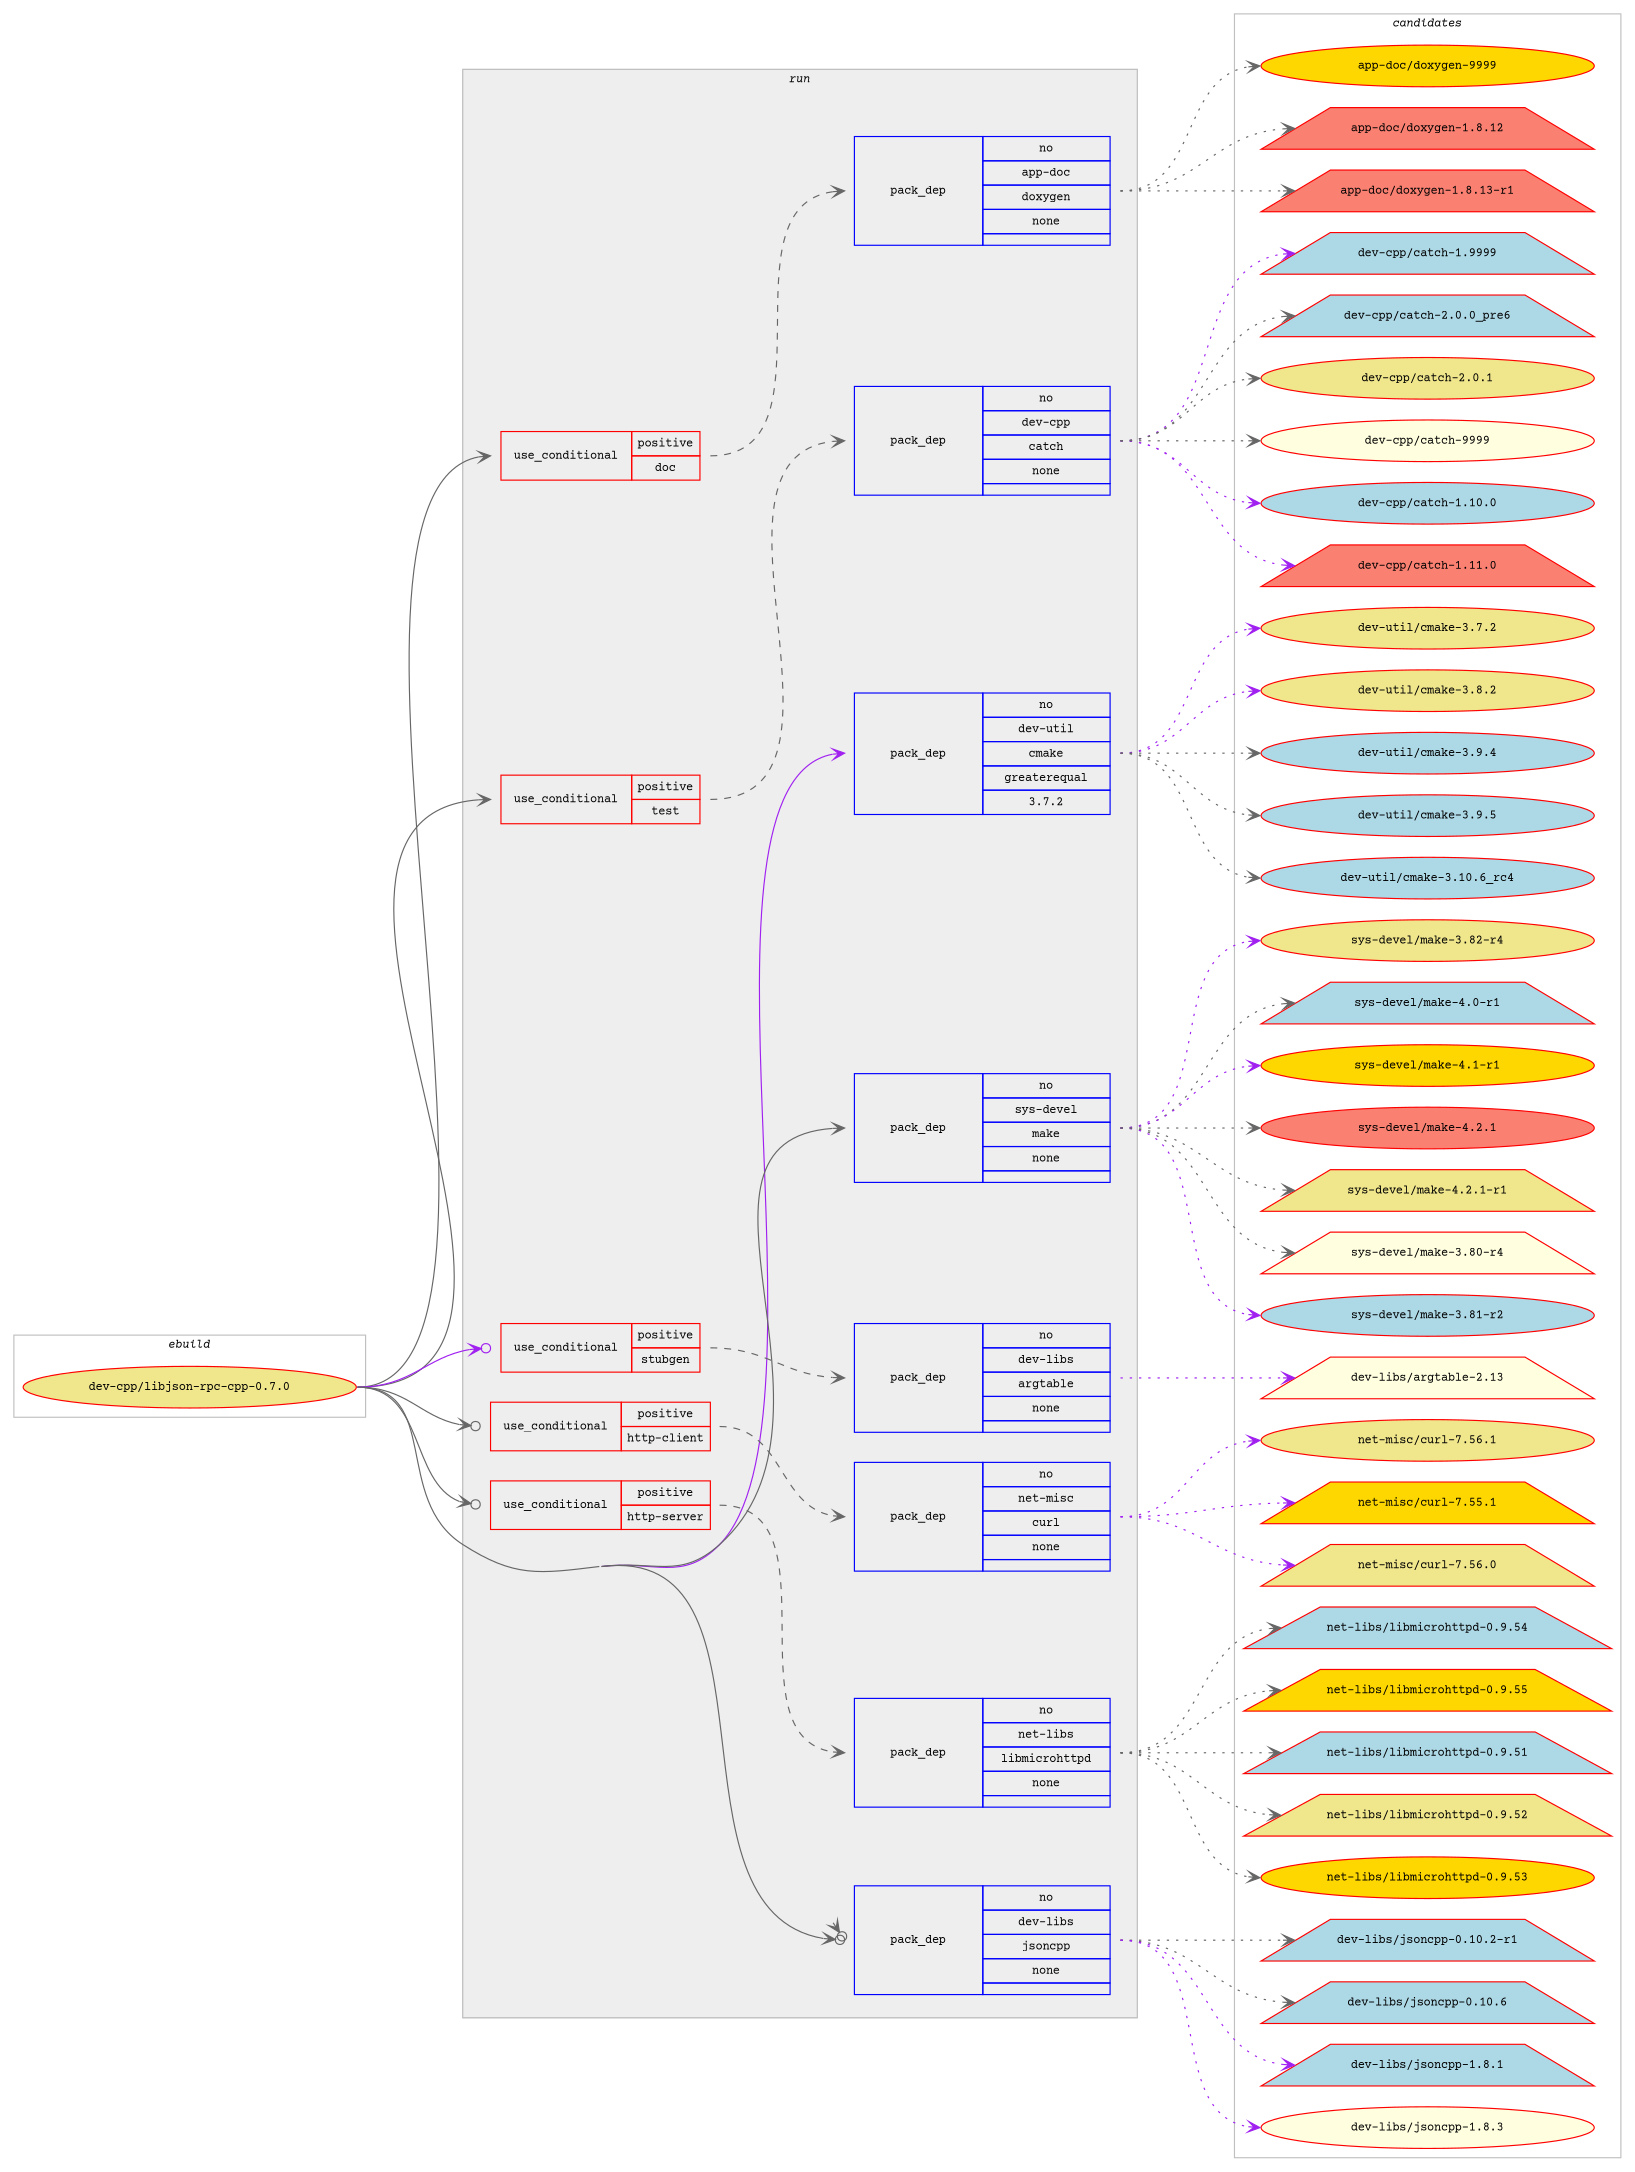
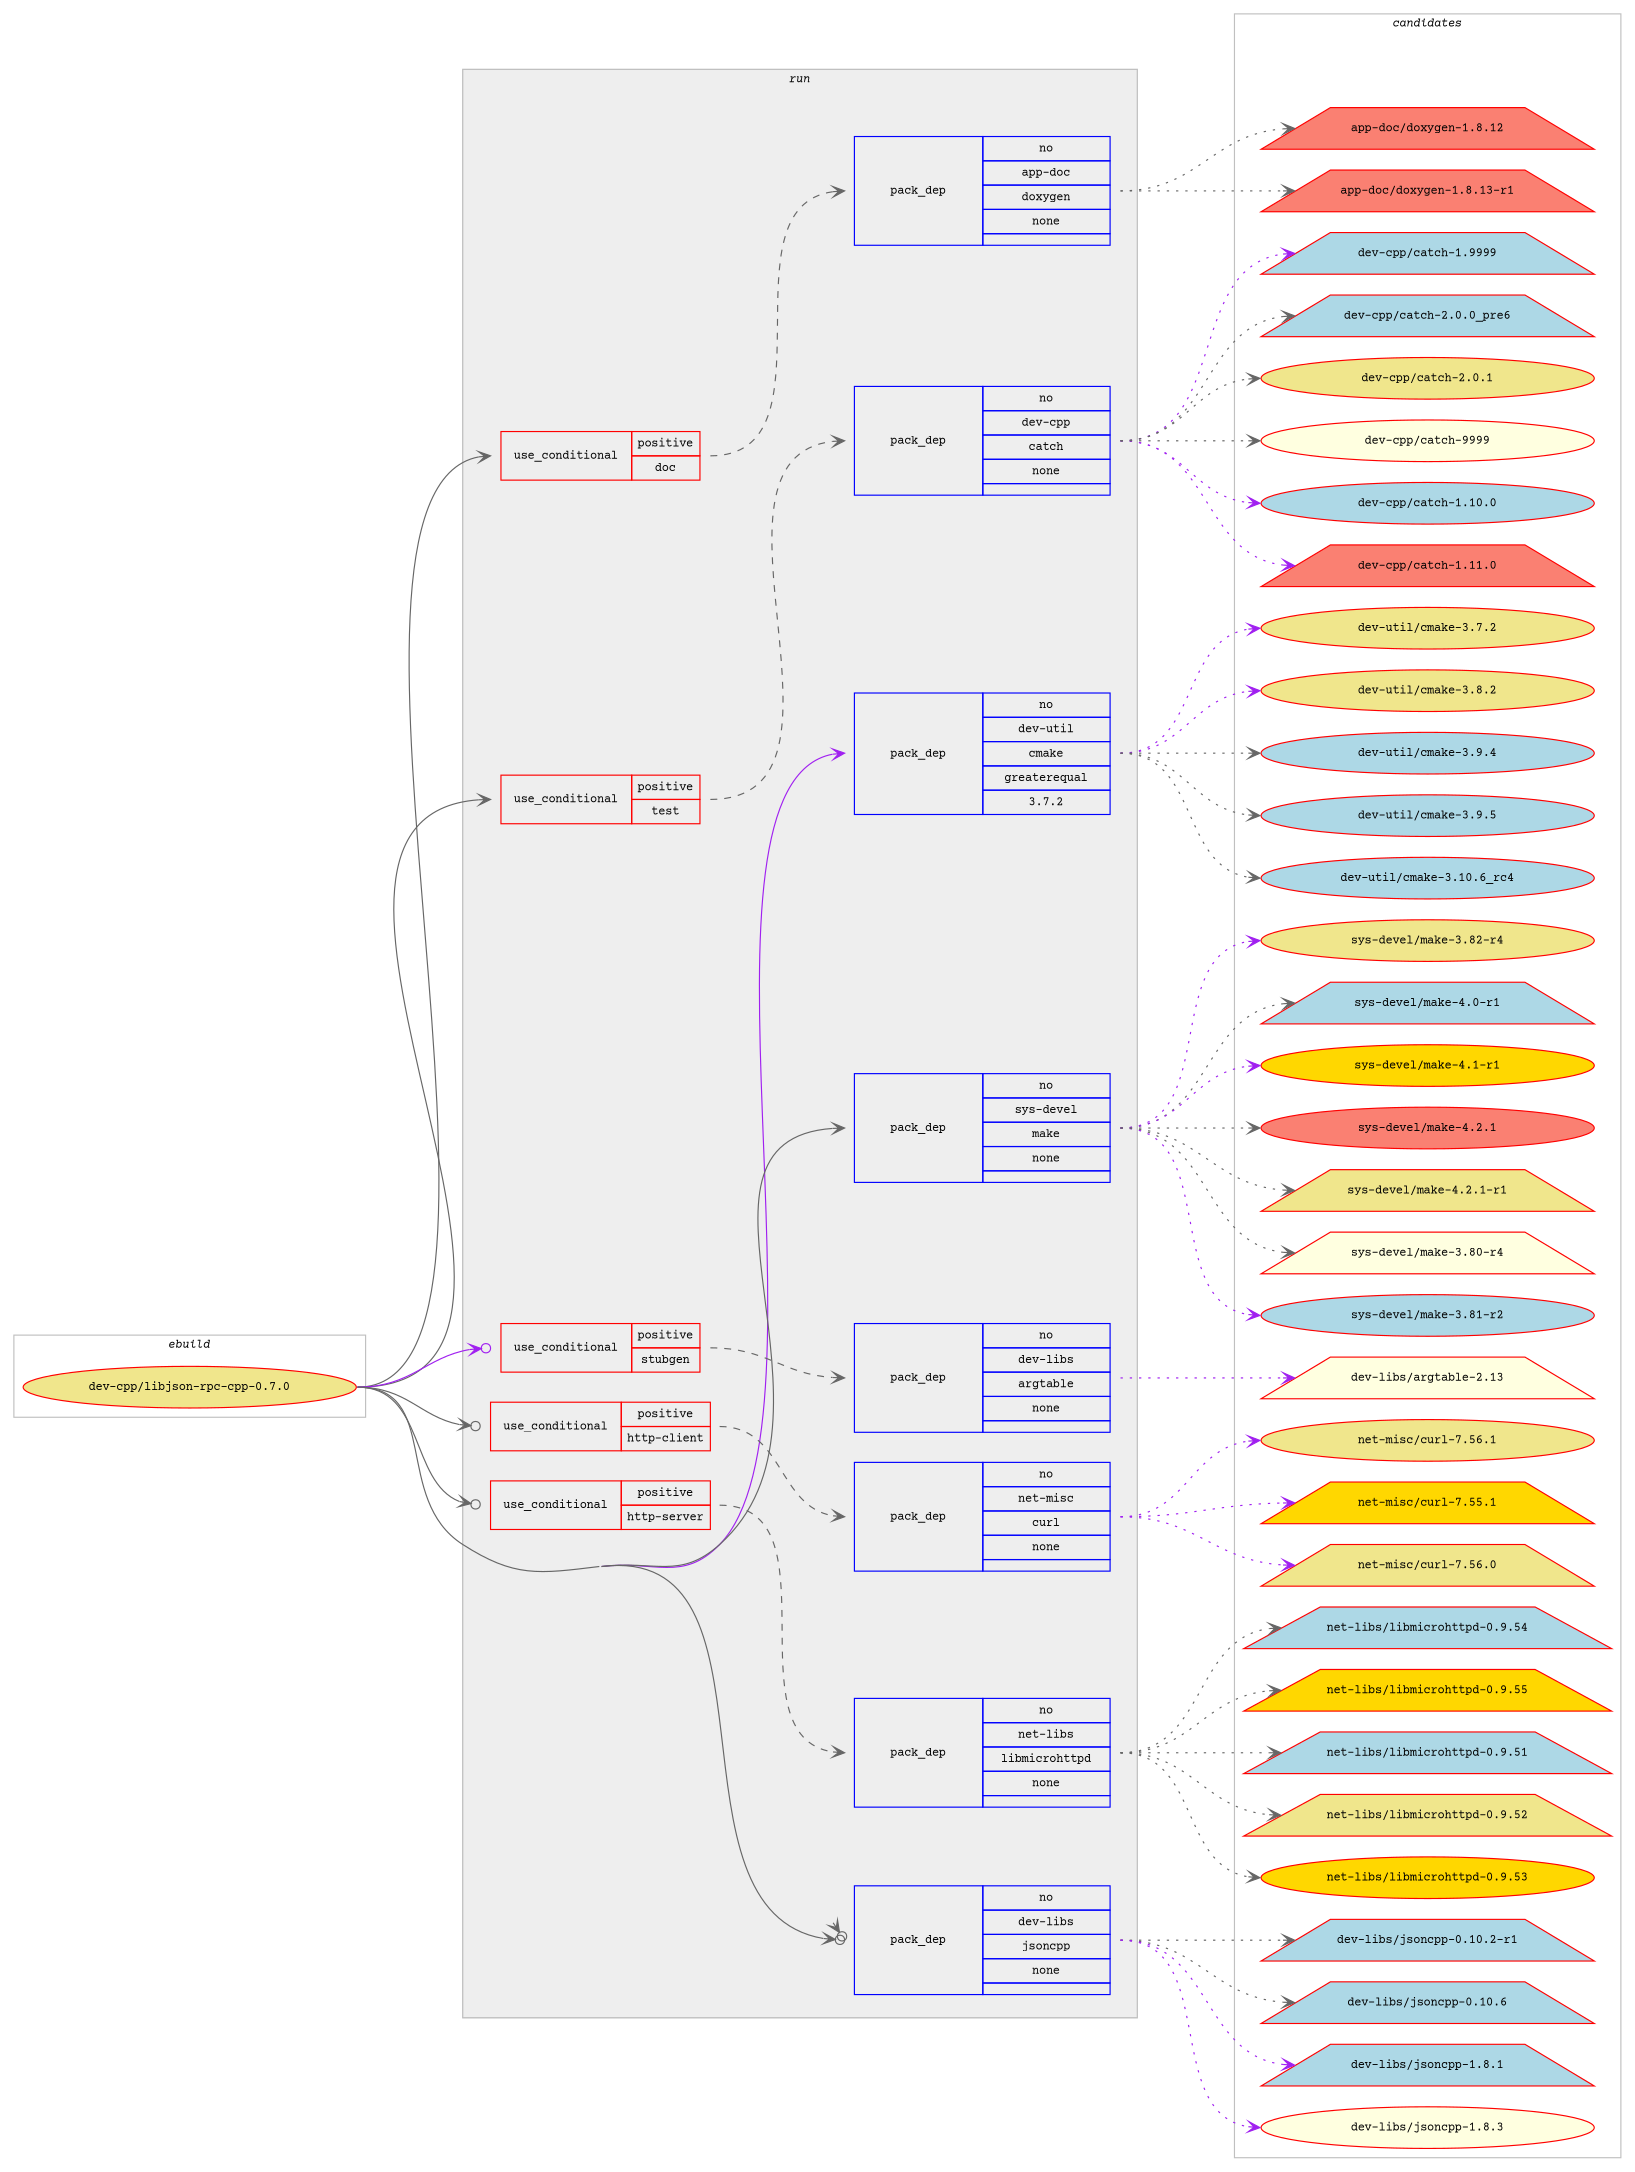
(1428, 66) -> none
